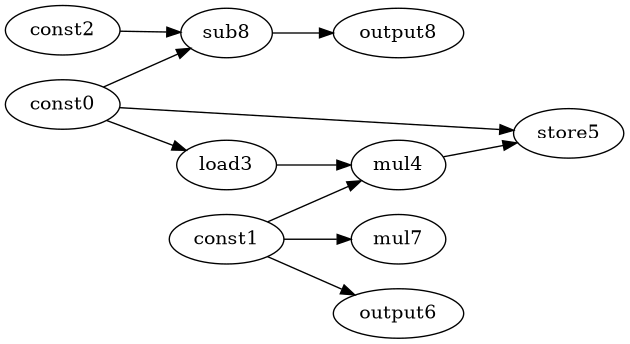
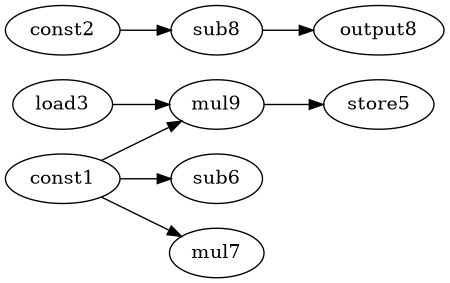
(63, 104) -> none
(399, 165) -> (217, 104)
(399, 314) -> (217, 179)
